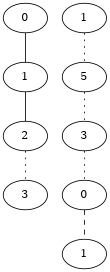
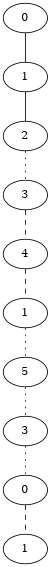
none -> (25, 254)
